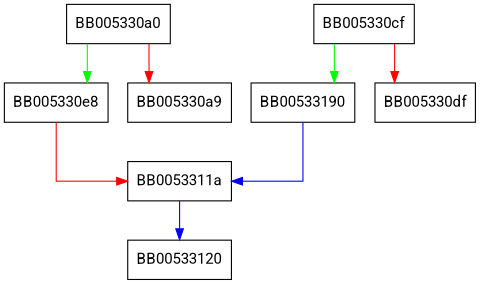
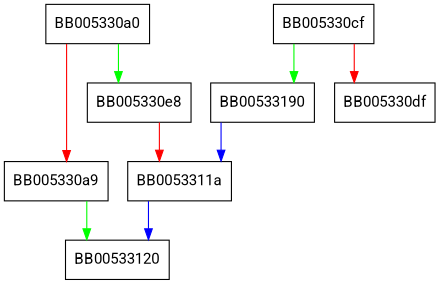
none -> (87, 215)
